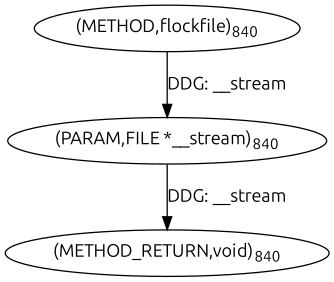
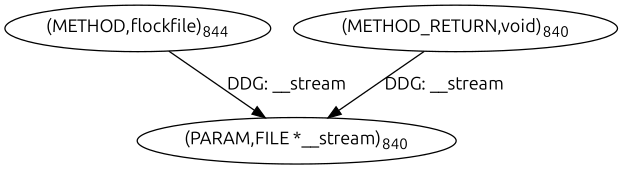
(245, 26) -> (216, 26)
(167, 190) -> (382, 81)
